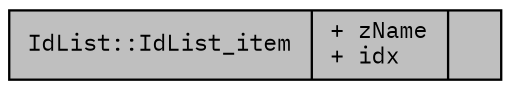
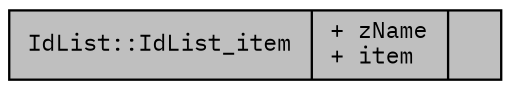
(366, 57) -> (373, 57)
